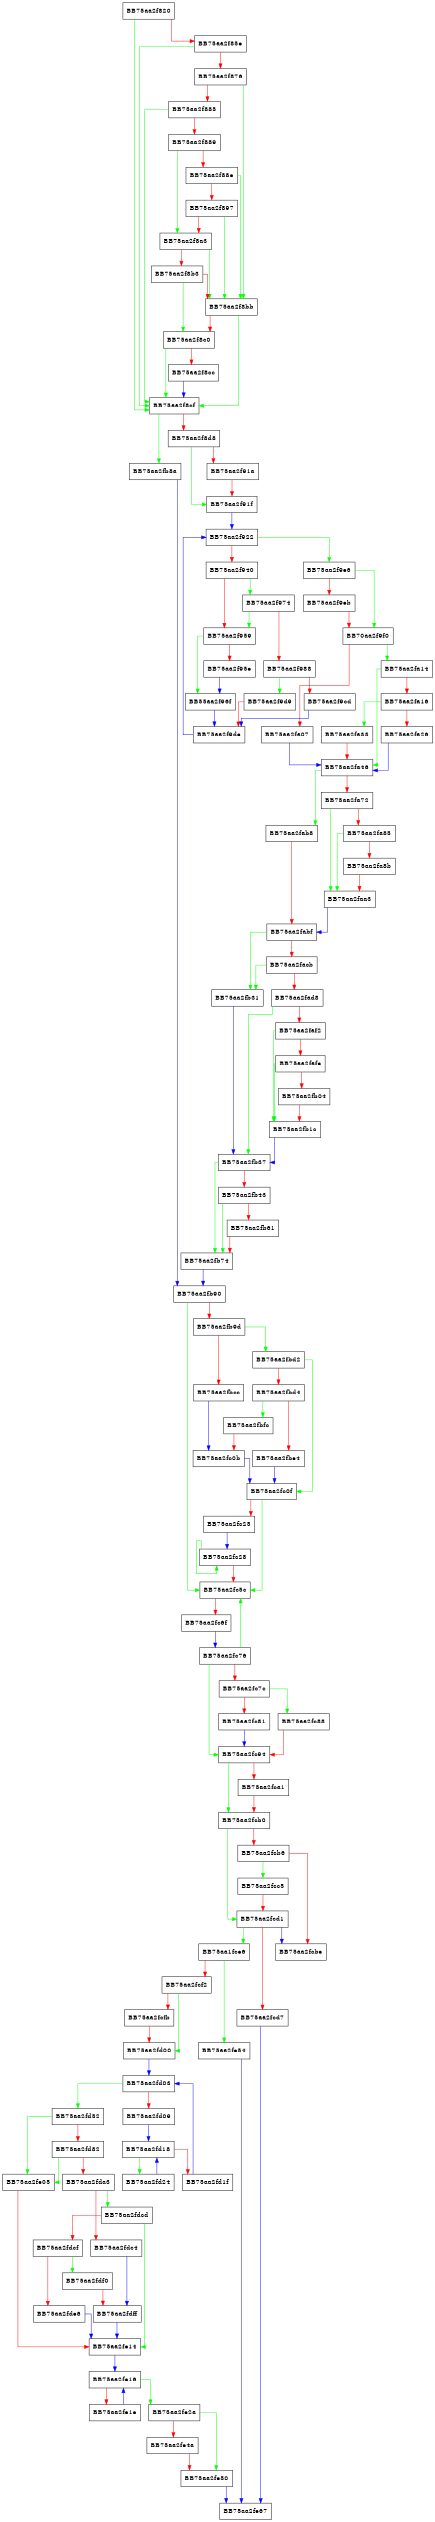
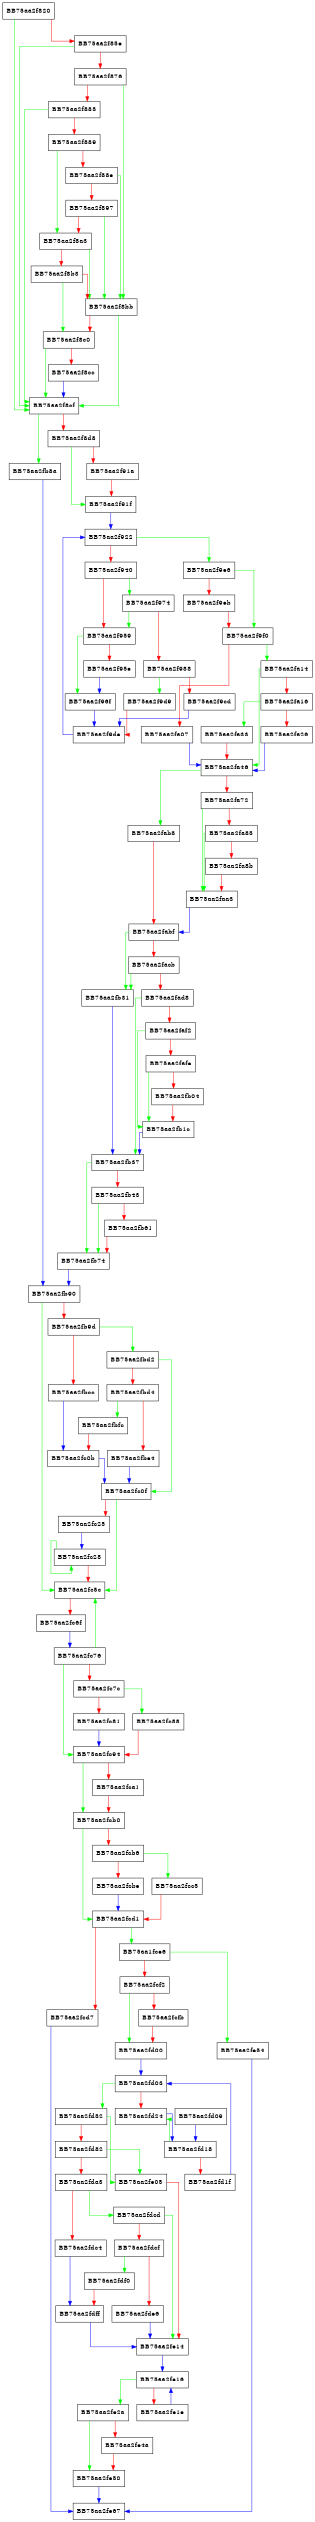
(368, 636) -> (248, 636)
(210, 702) -> (90, 702)
(282, 1933) -> (118, 1900)
(149, 2098) -> (141, 2098)
